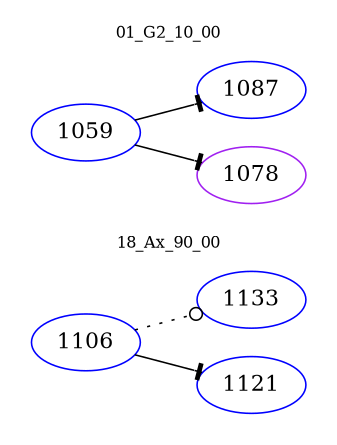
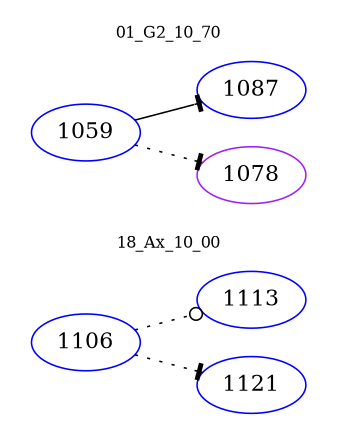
(169, 34) -> (169, 34)
(164, 153) -> (164, 153)
(169, 244) -> (169, 244)
(251, 300) -> (251, 300)
(164, 363) -> (164, 363)
